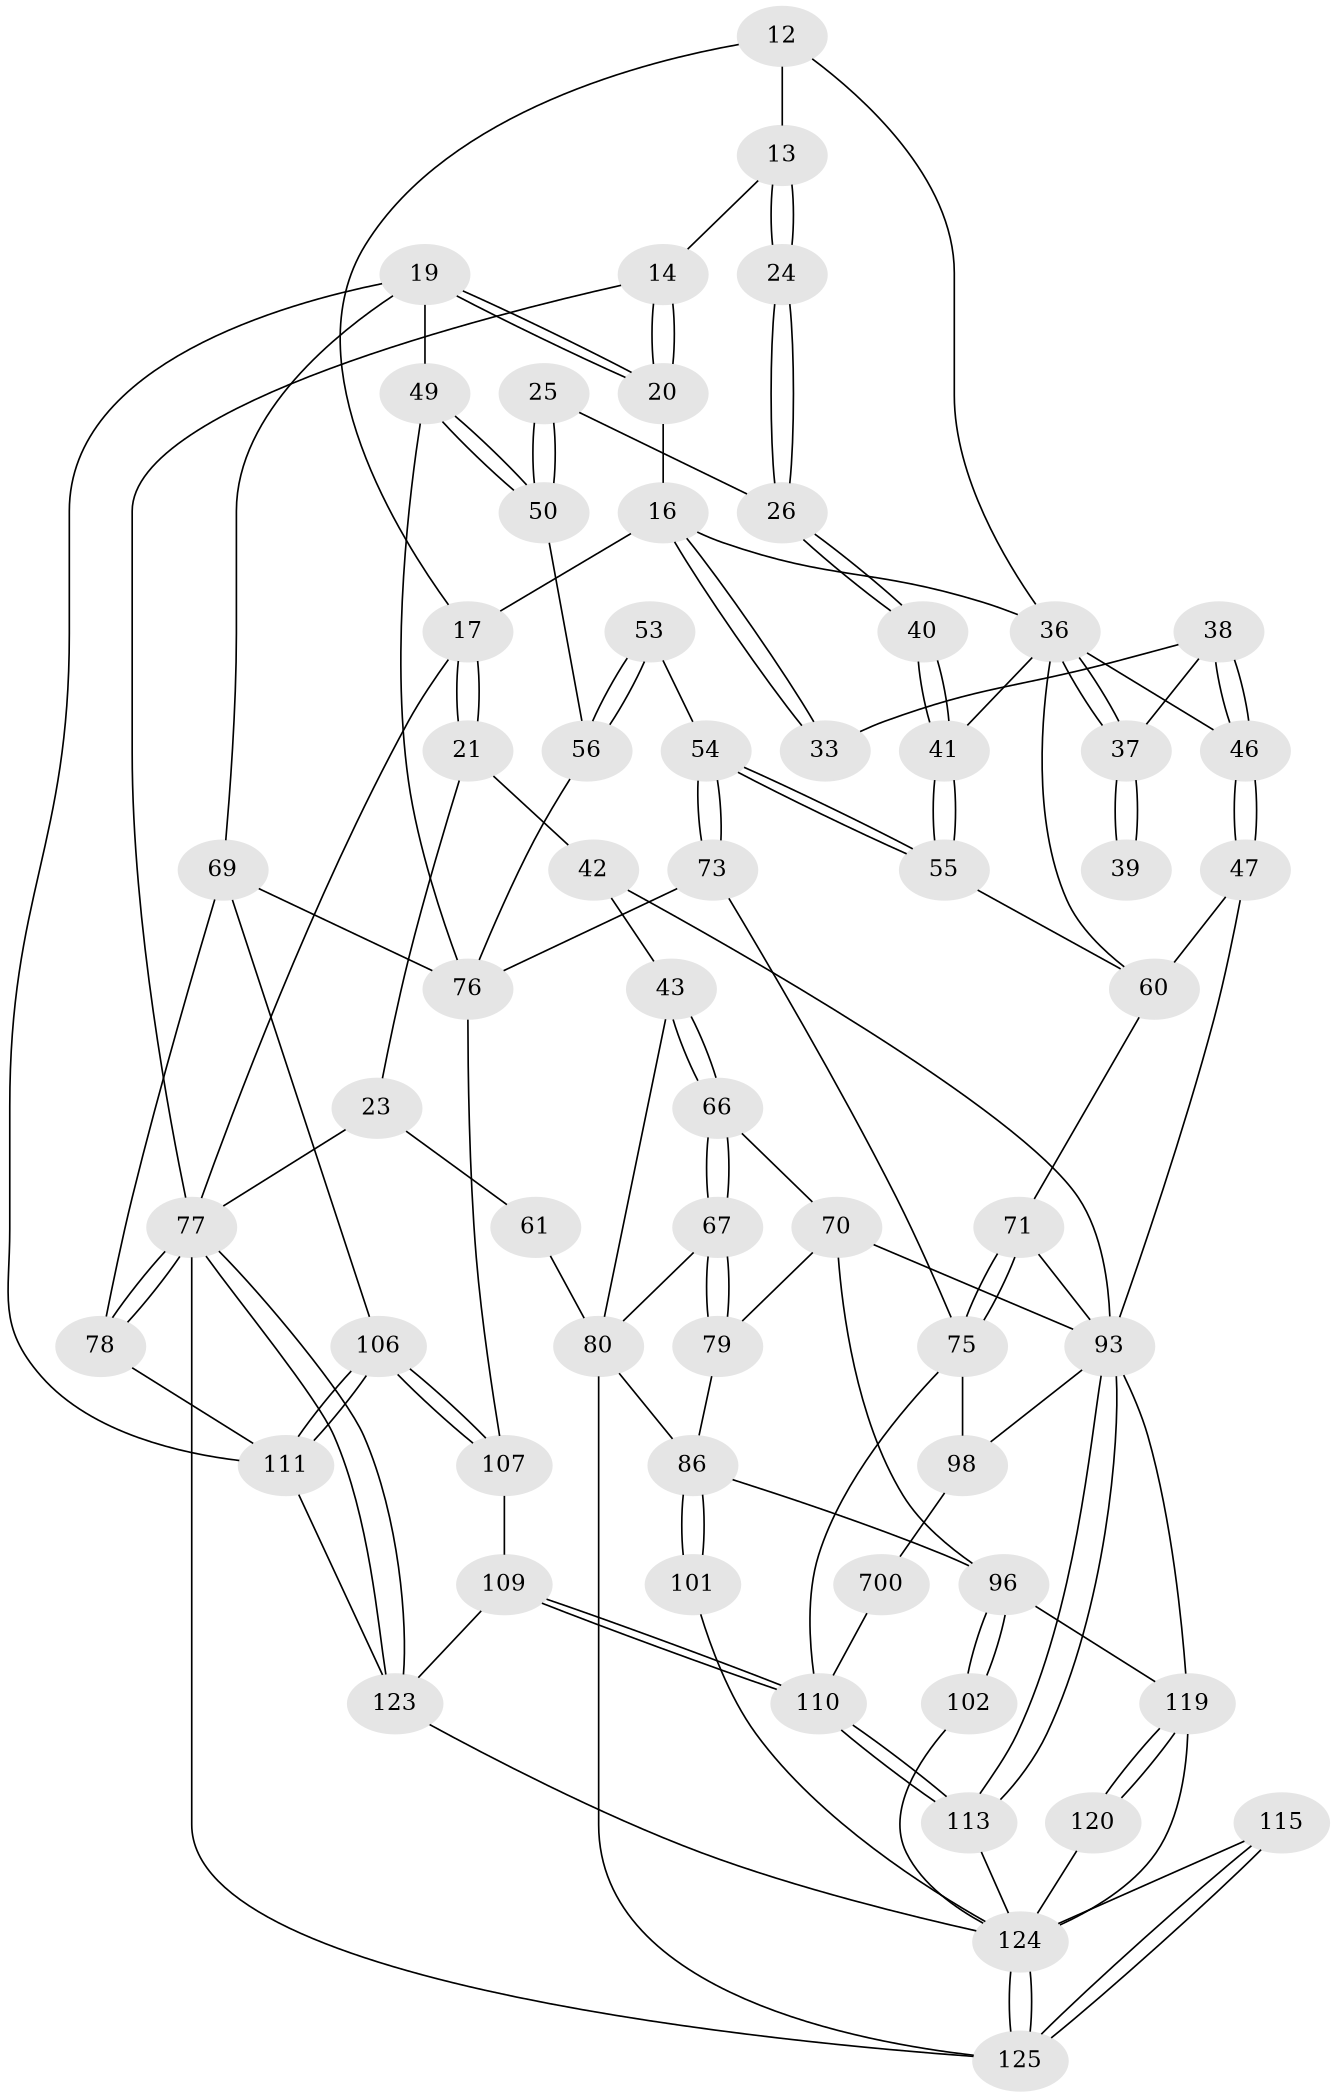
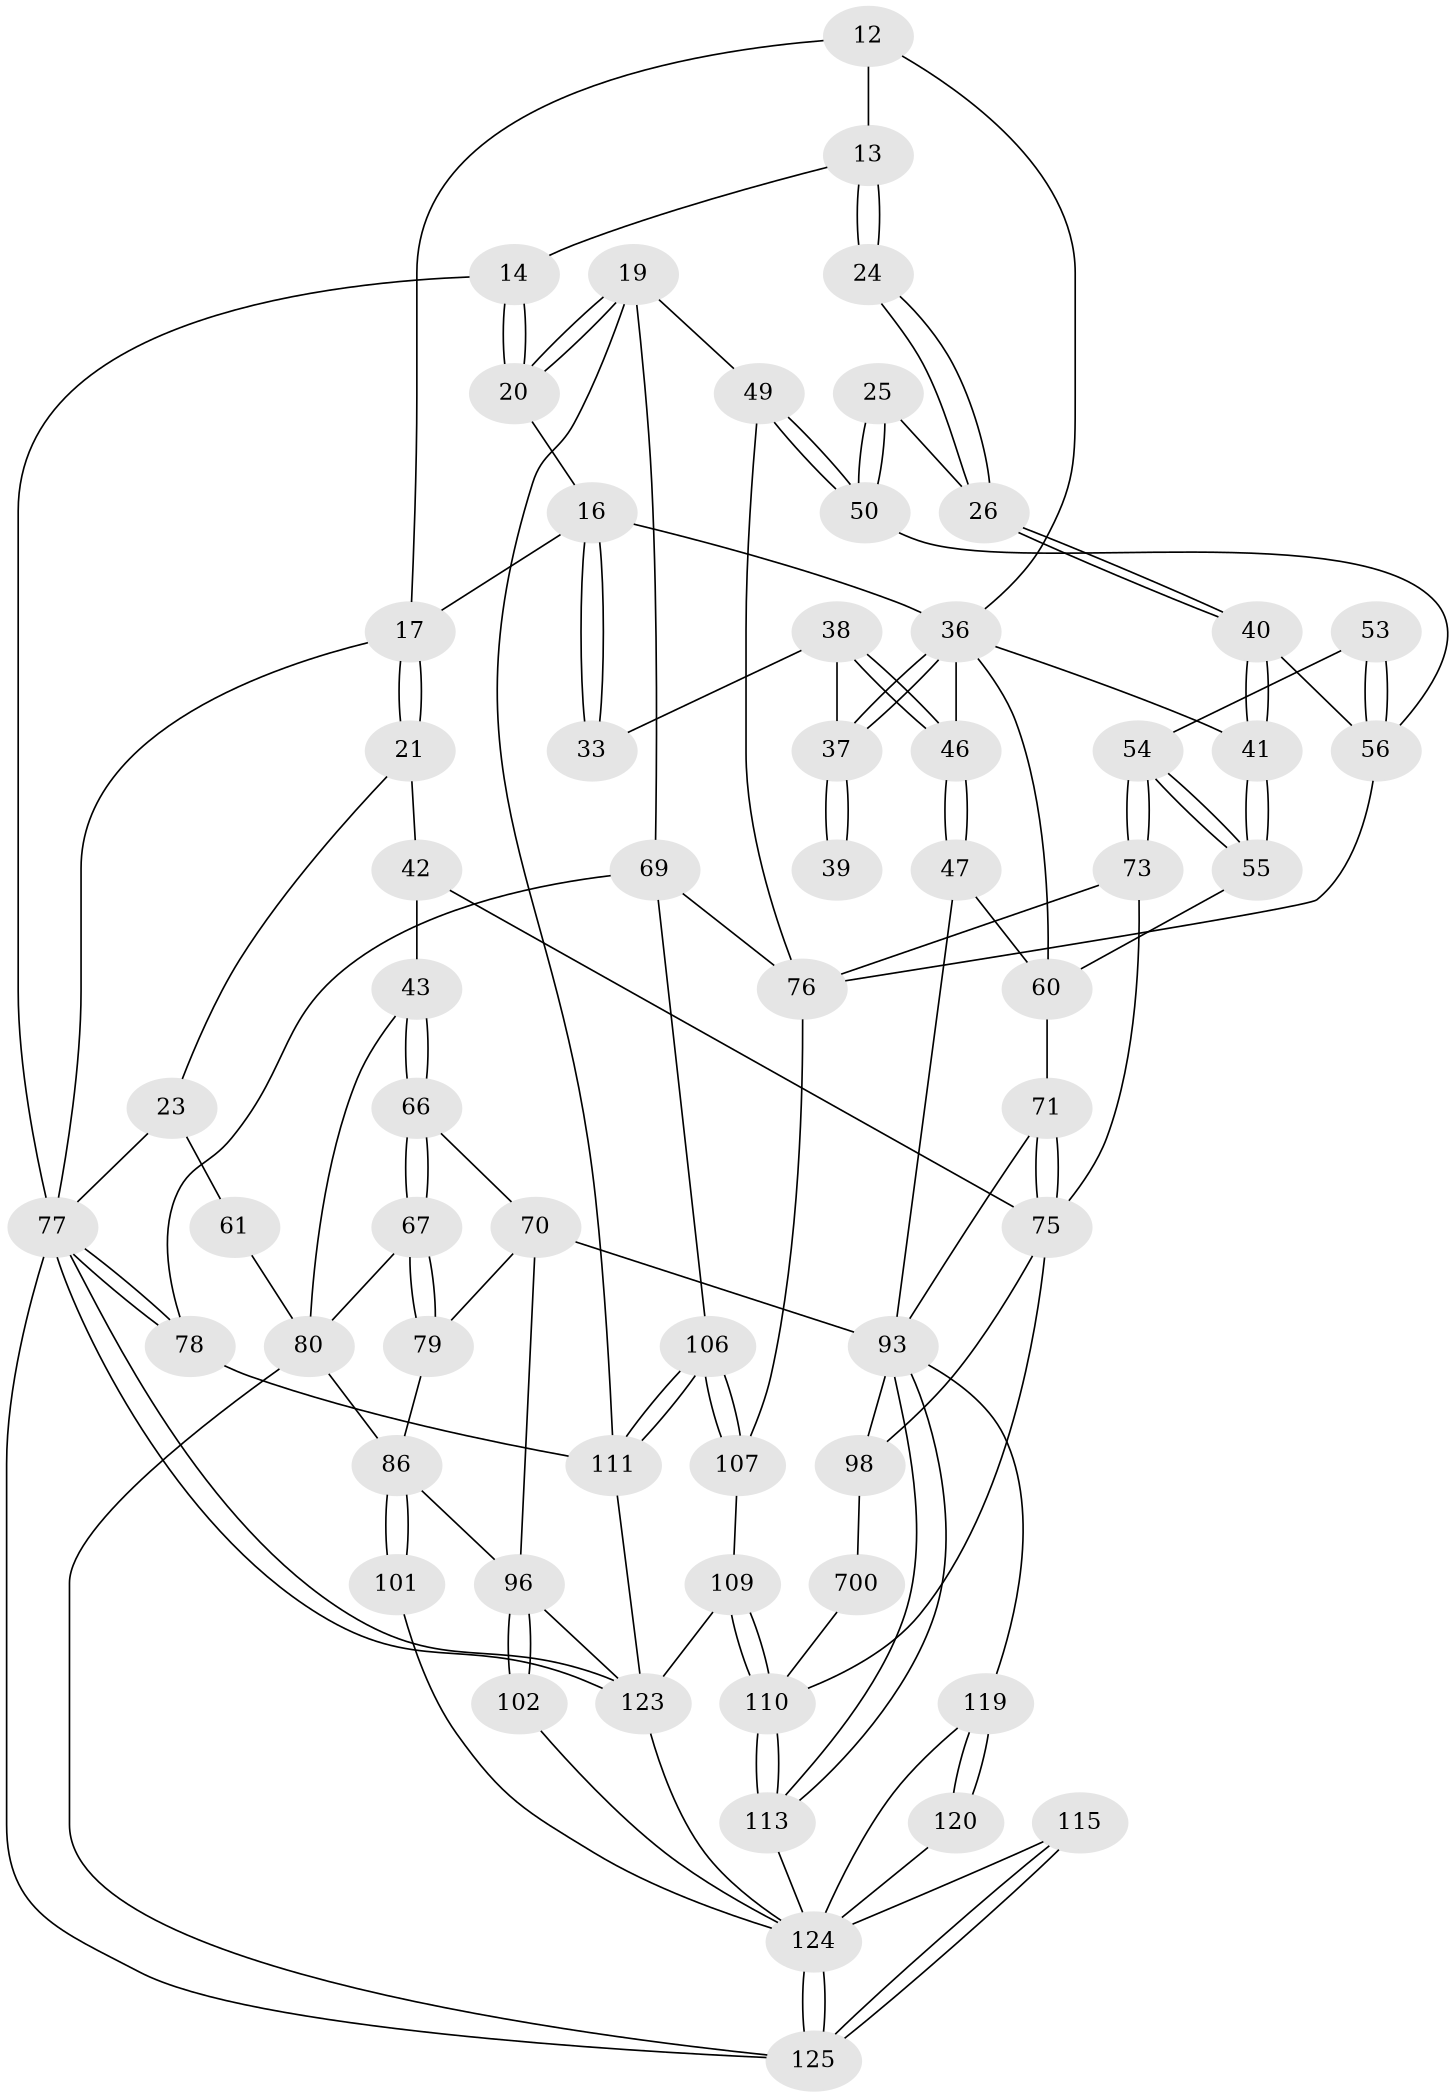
none -> (1317, 691)
(916, 1063) -> (732, 1049)
(1095, 1644) -> (581, 1644)
